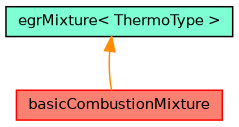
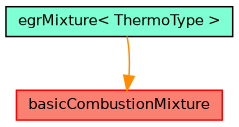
(109, 71) -> (129, 56)
